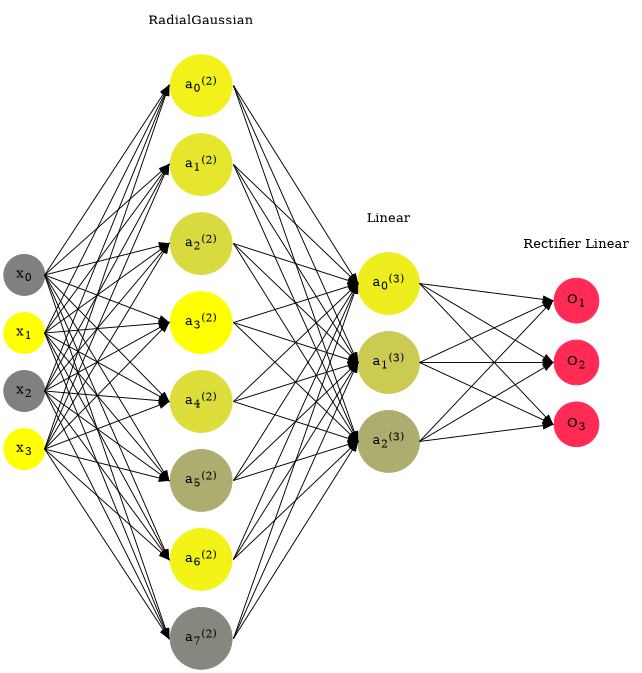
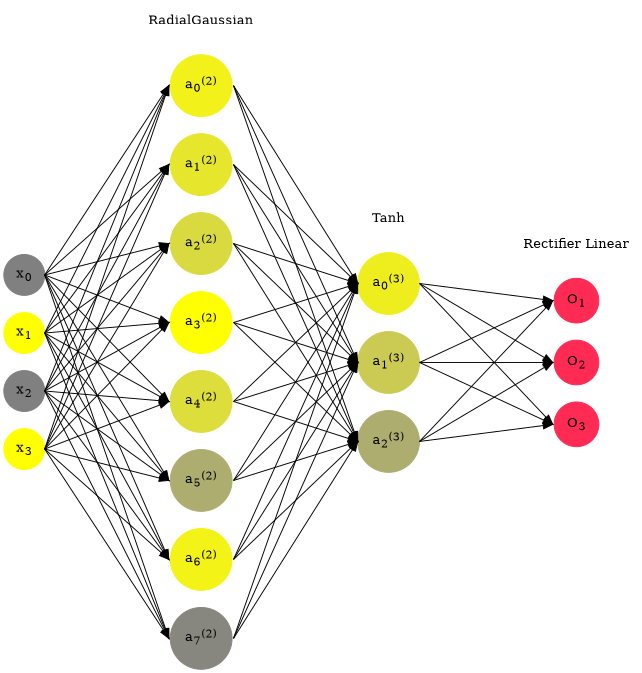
(389, 219) -> (389, 219)
